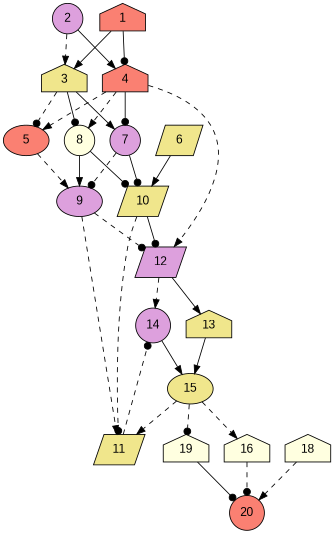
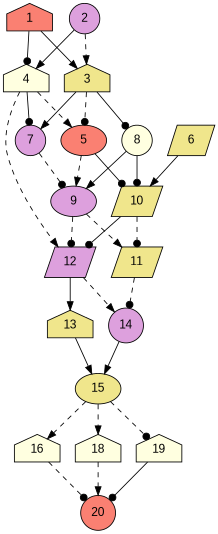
(125, 80) -> (26, 80)
(105, 107) -> none
(133, 167) -> (104, 164)
(160, 415) -> (98, 415)
